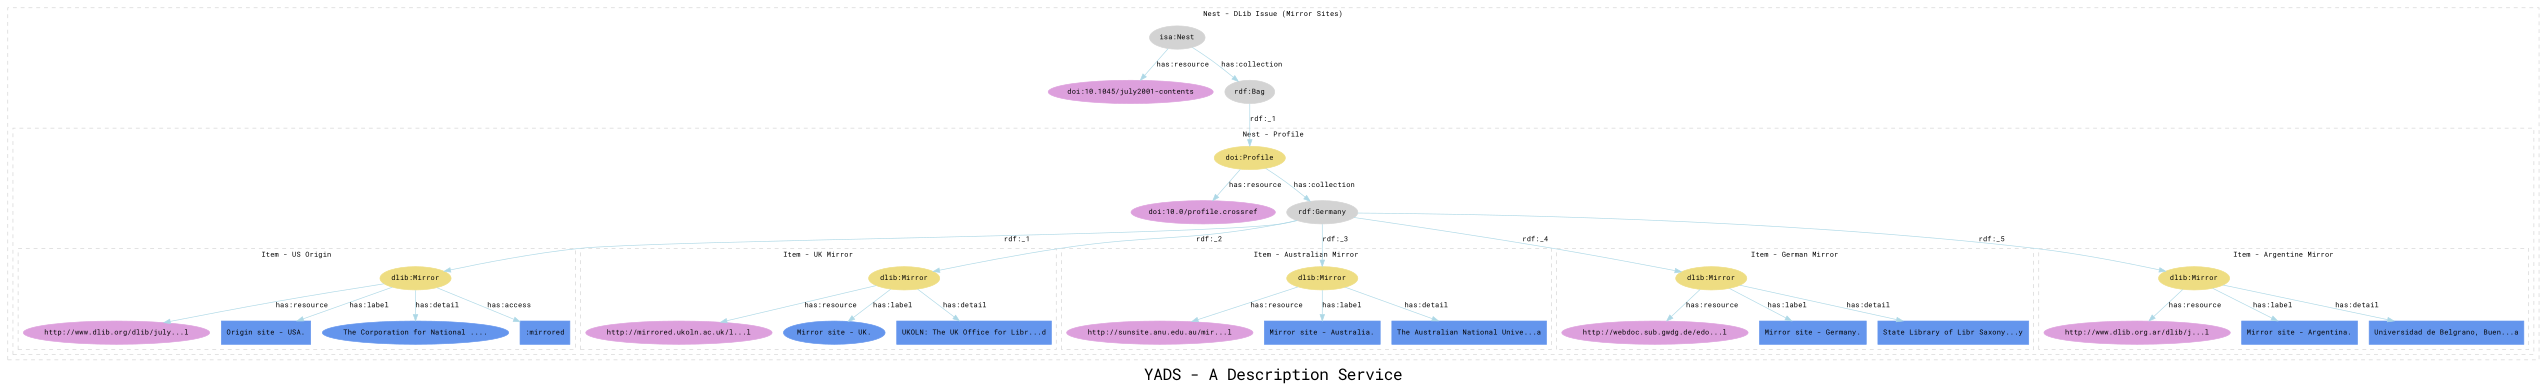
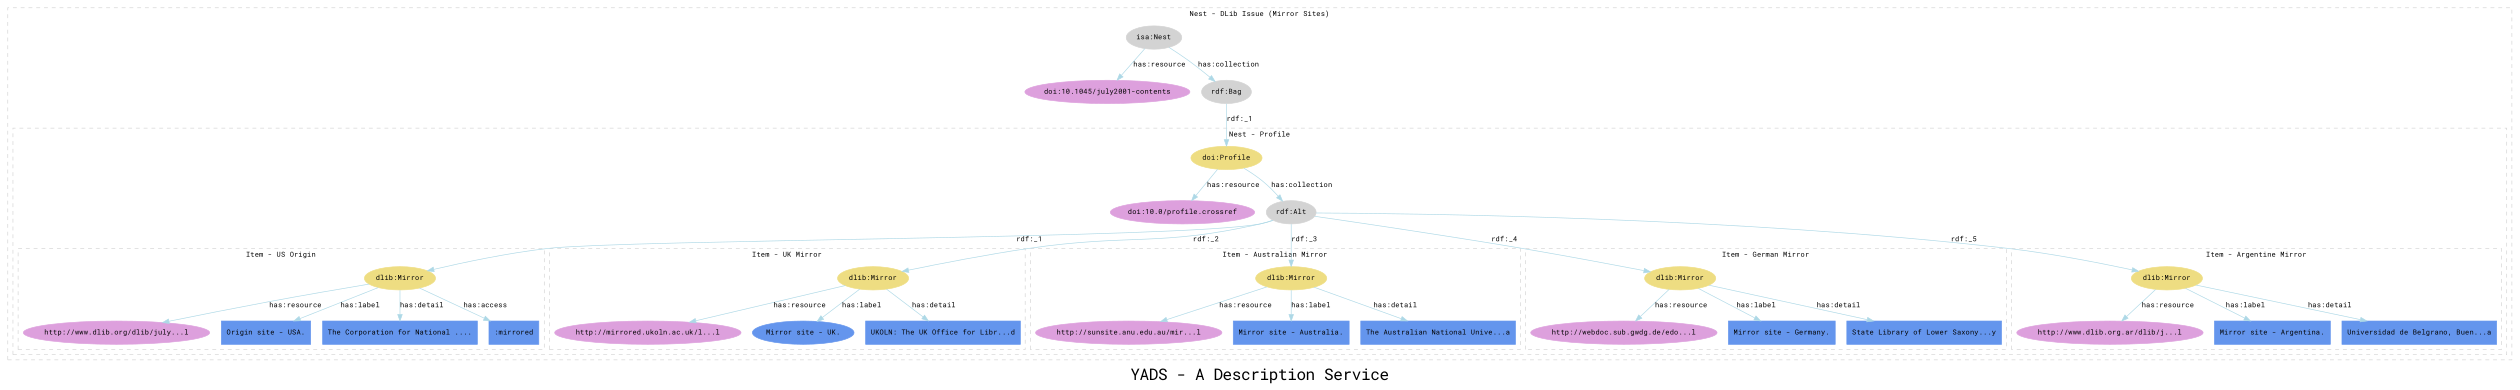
(1322, 212) -> (1291, 212)
(416, 333) -> (400, 333)
(1953, 333) -> (1924, 333)
